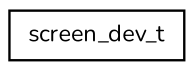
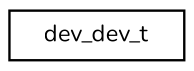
(97, 35) -> (97, 35)
